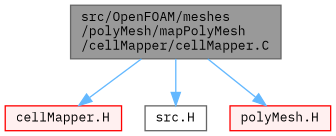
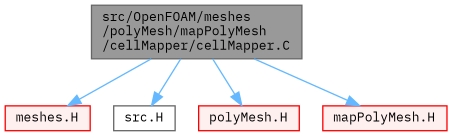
(63, 118) -> (48, 118)
none -> (385, 118)
